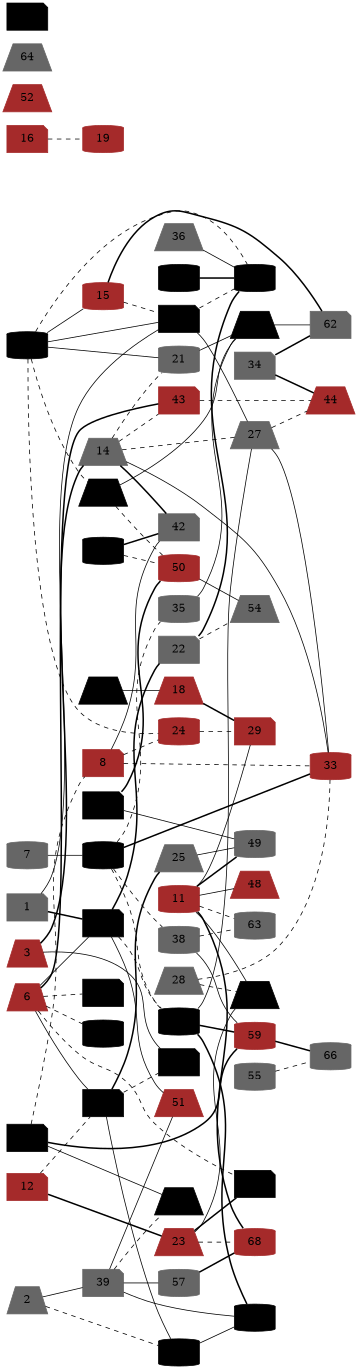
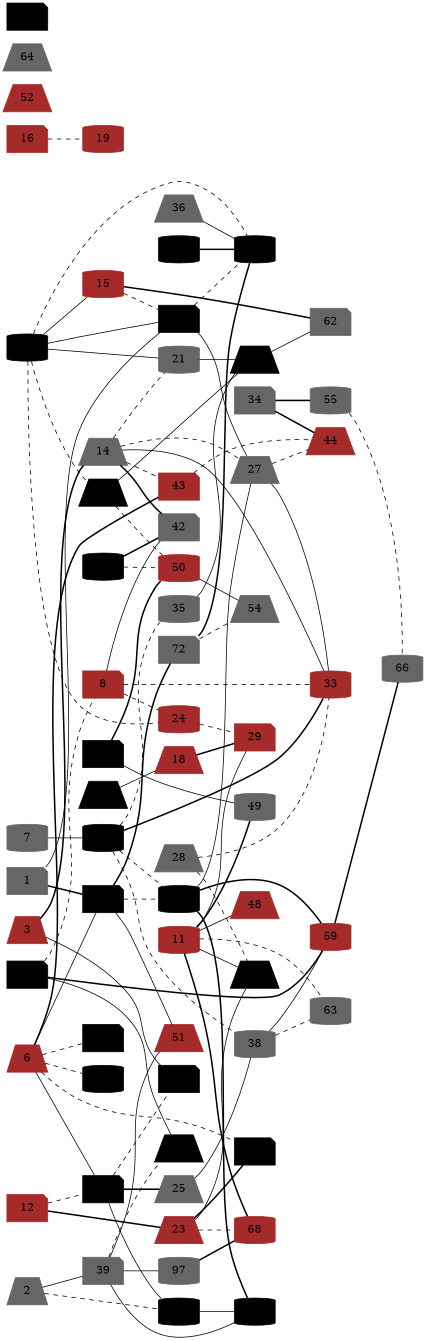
(293, 345) -> (293, 400)
(179, 650) -> (179, 650)
(211, 852) -> (229, 1121)
(179, 1283) -> (179, 1271)
